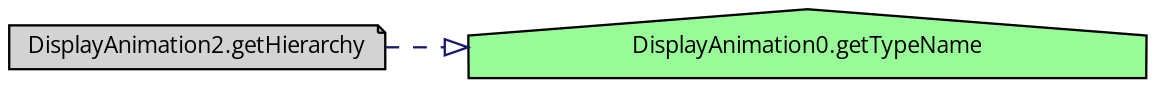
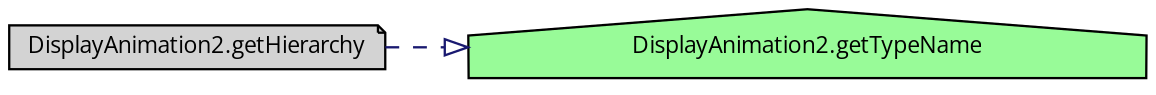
(807, 47) -> (807, 47)
